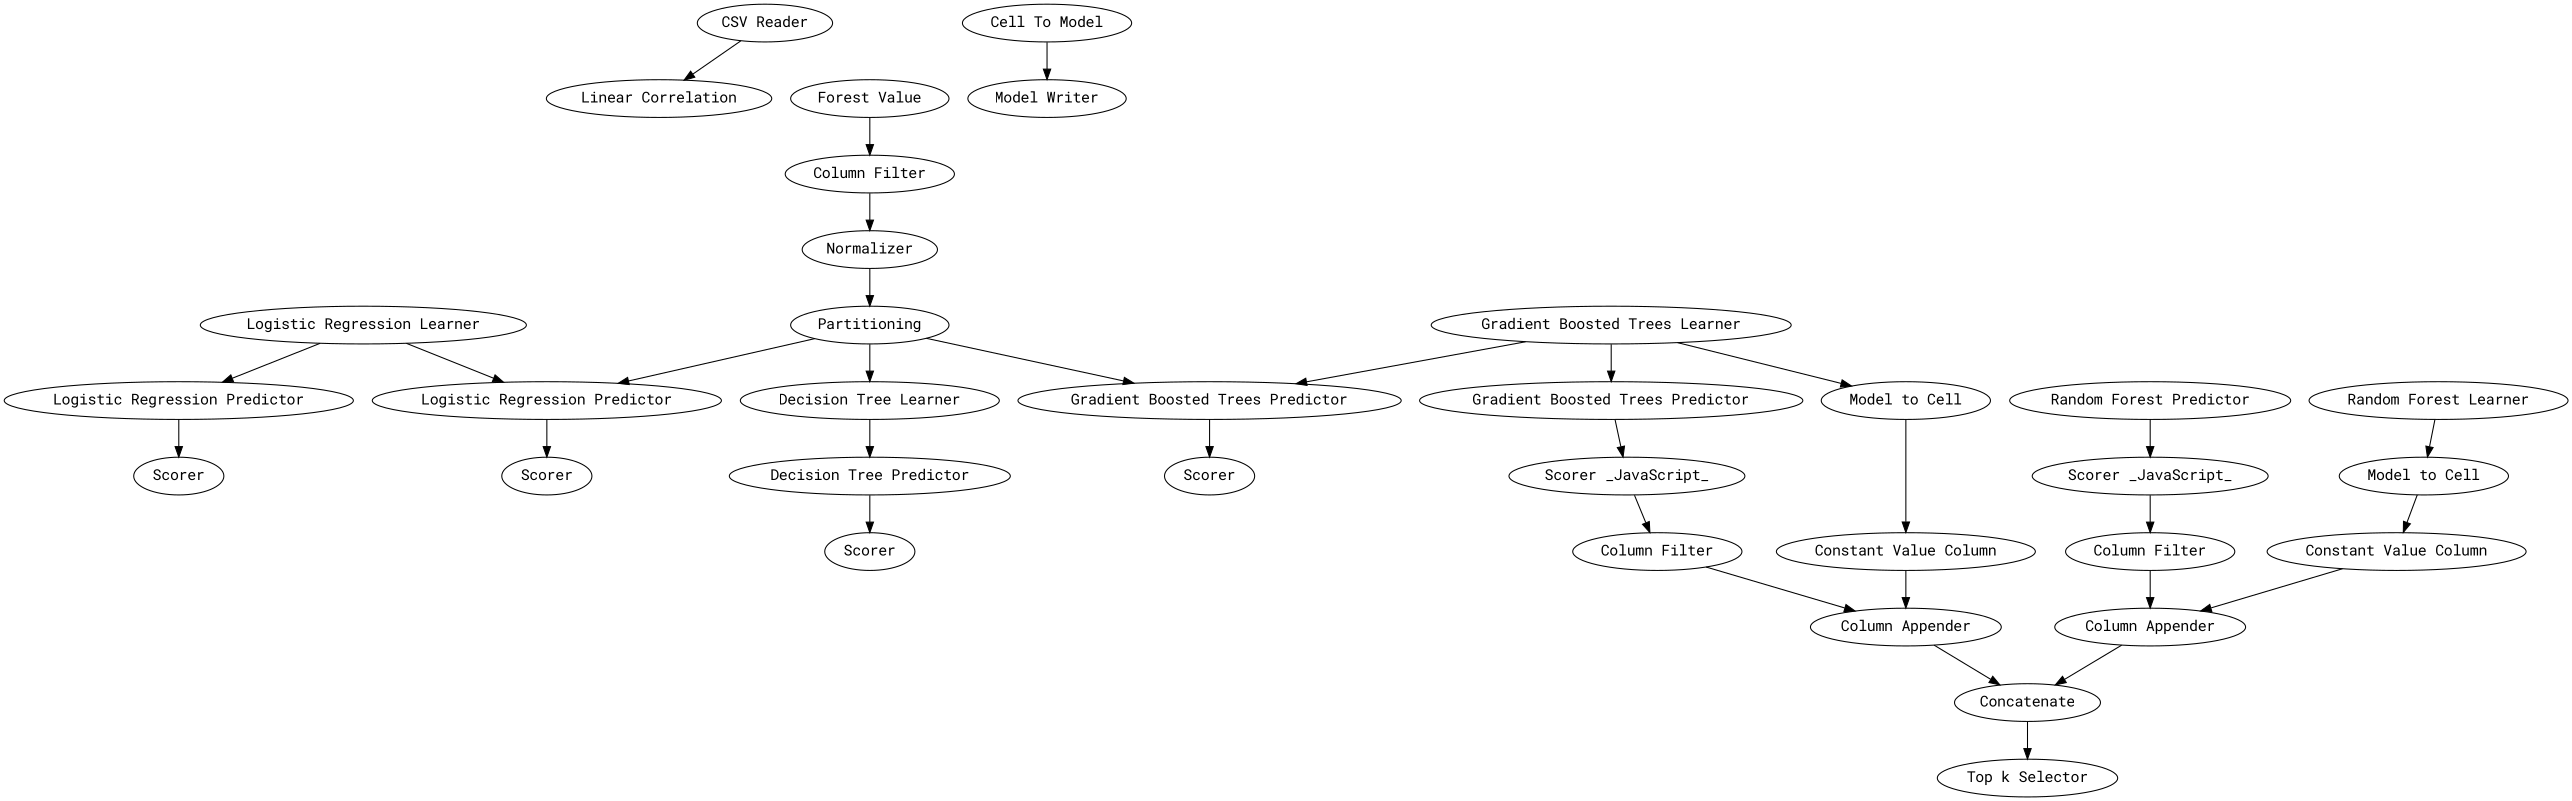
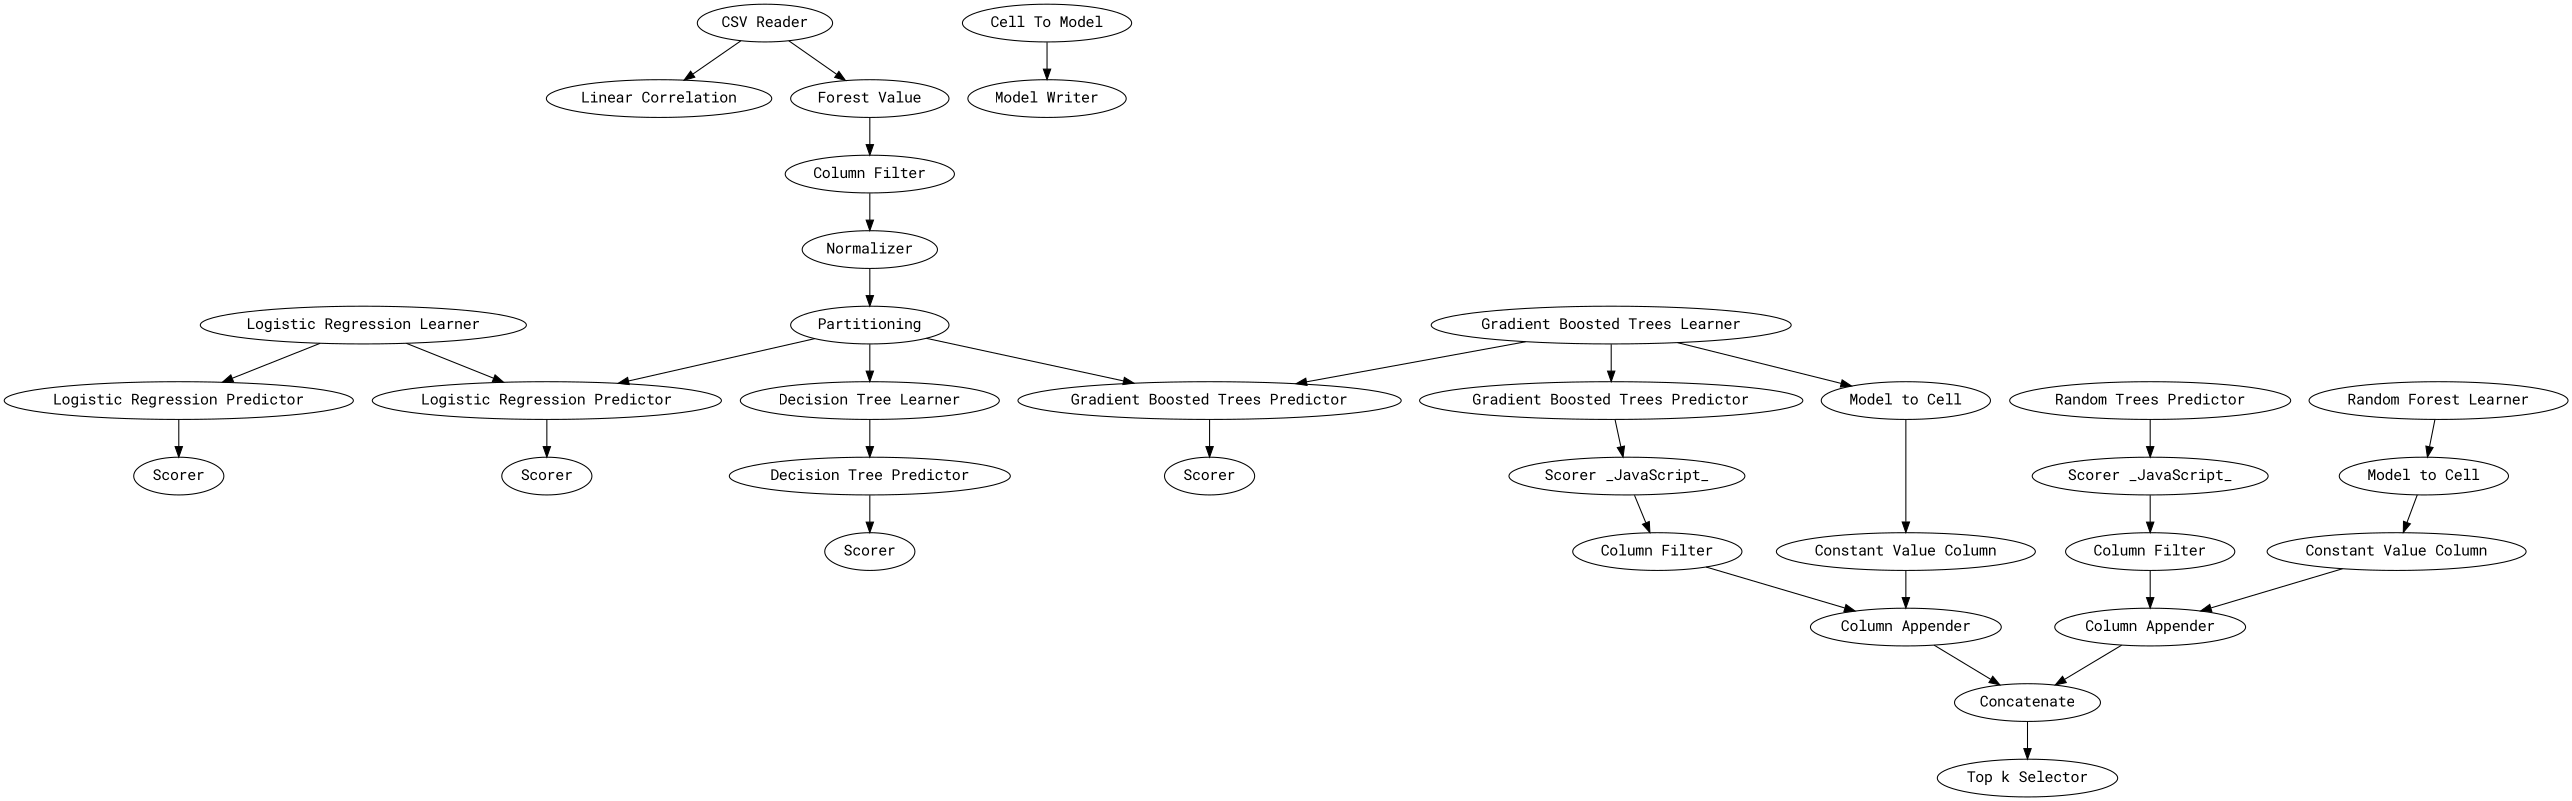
none -> (813, 58)
(2150, 401) -> (2150, 401)
